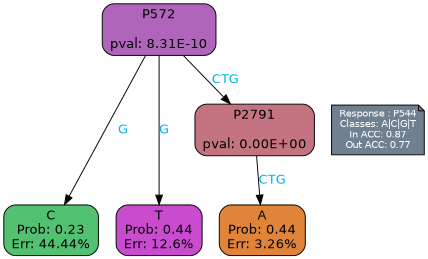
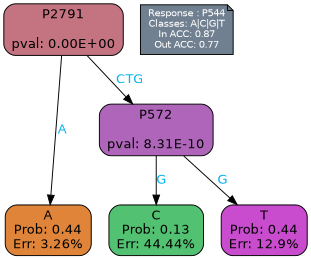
(203, 76) -> (107, 76)
(272, 180) -> (63, 130)
(51, 230) -> (156, 230)
(159, 230) -> (264, 230)
